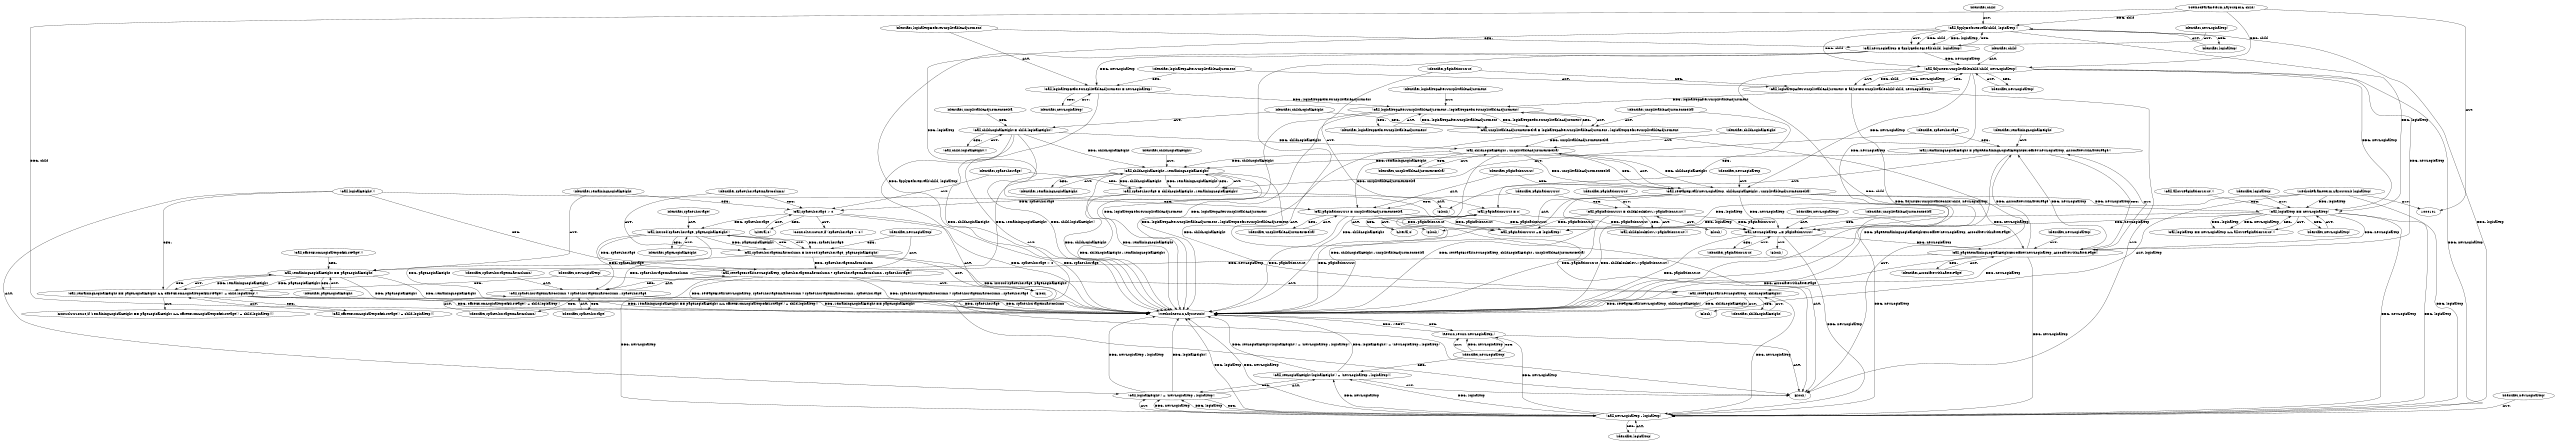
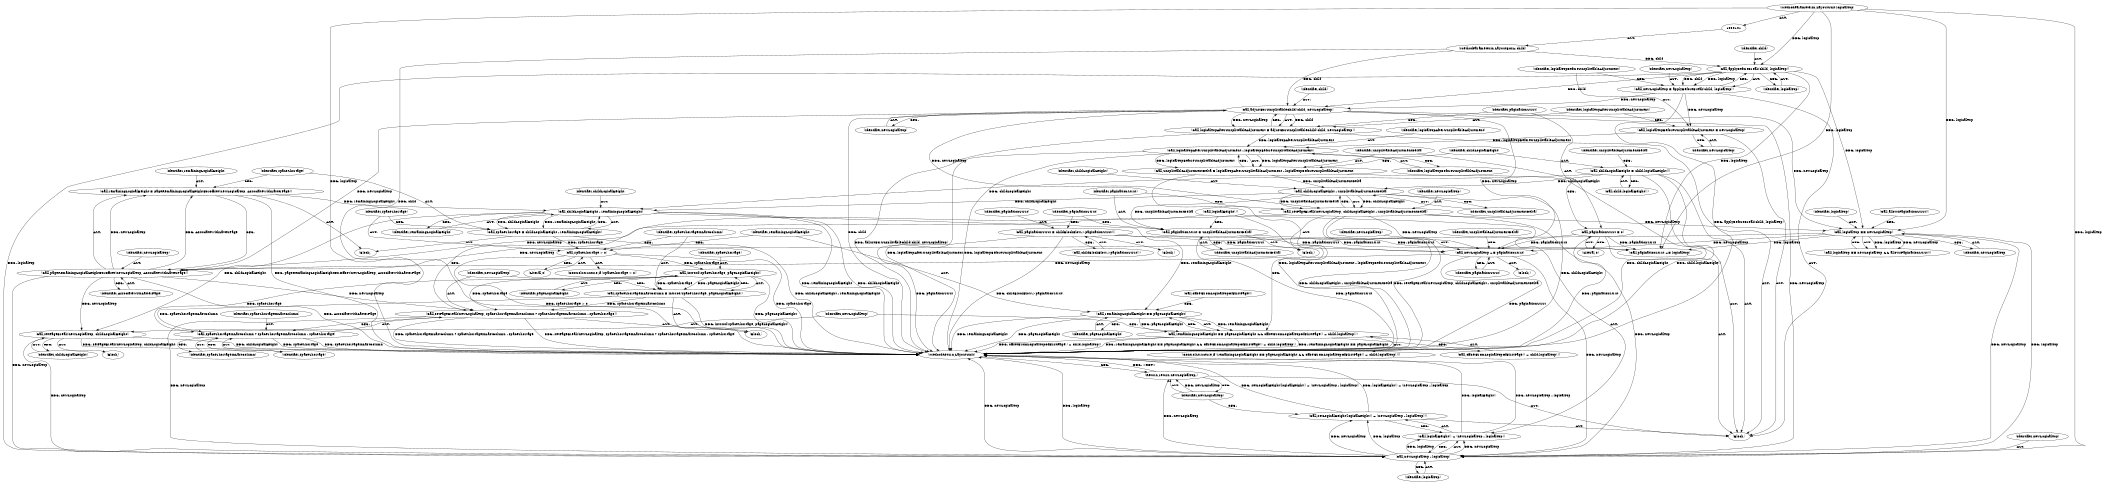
(2463, 26) -> (1625, 37)
none -> (1790, 39)
(2149, 253) -> (344, 181)
